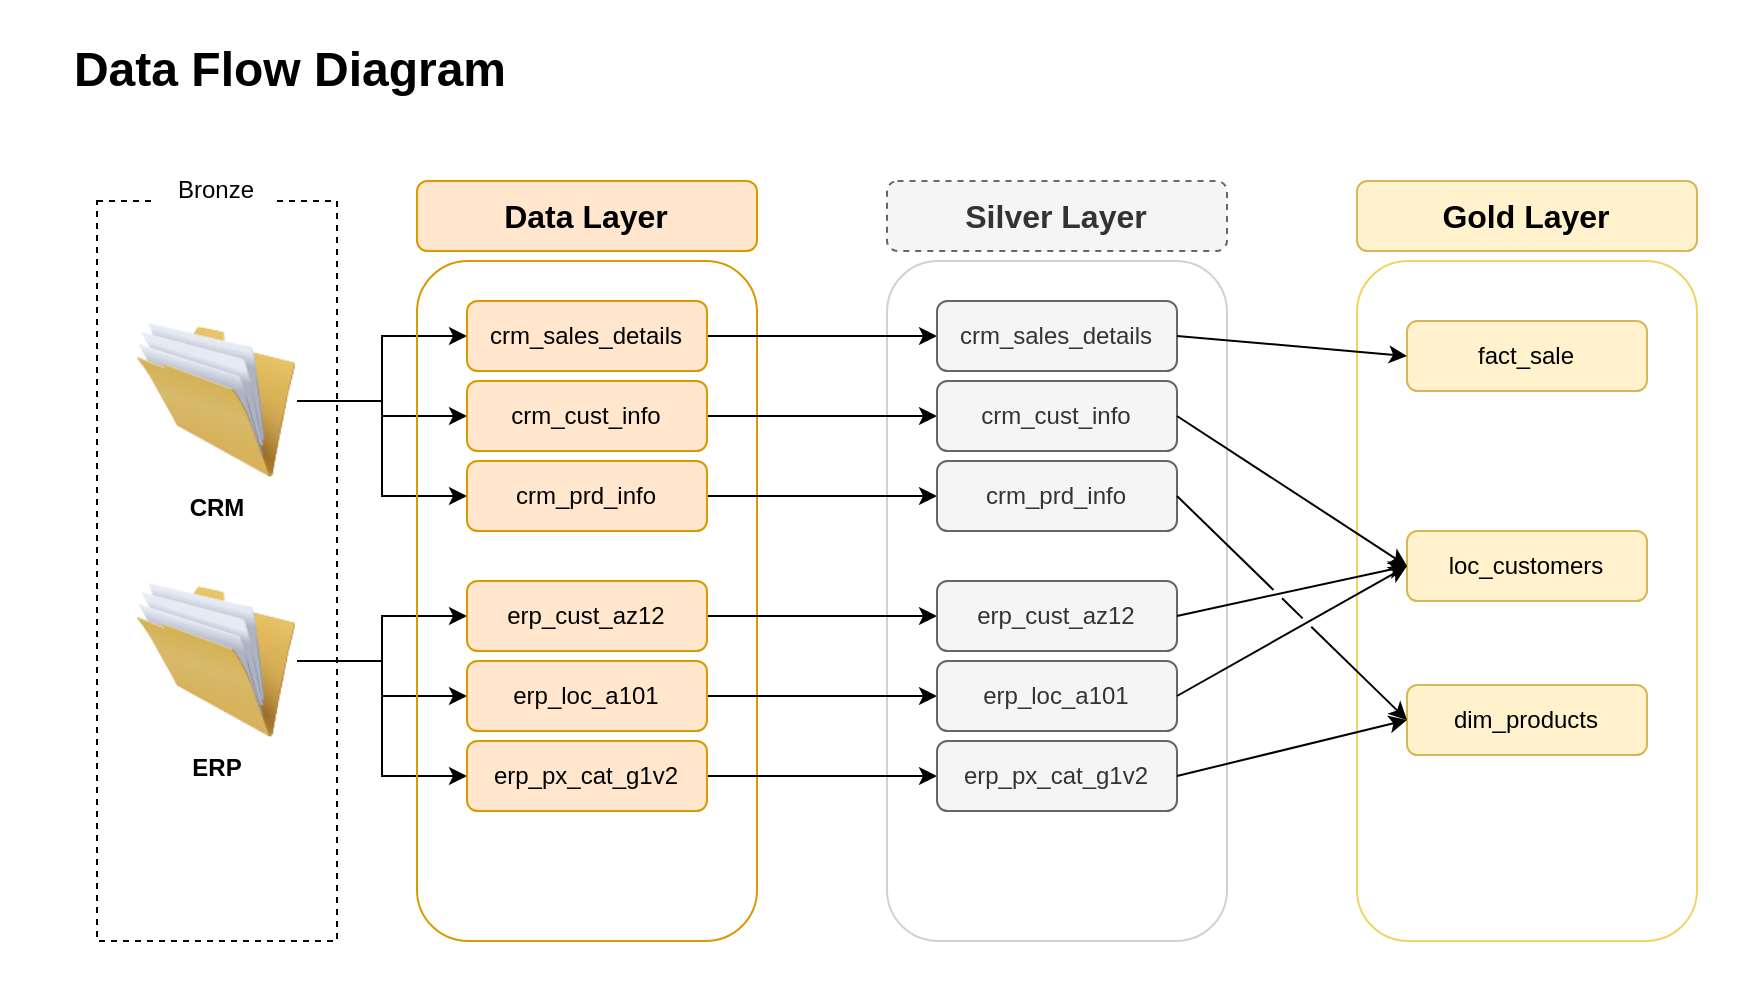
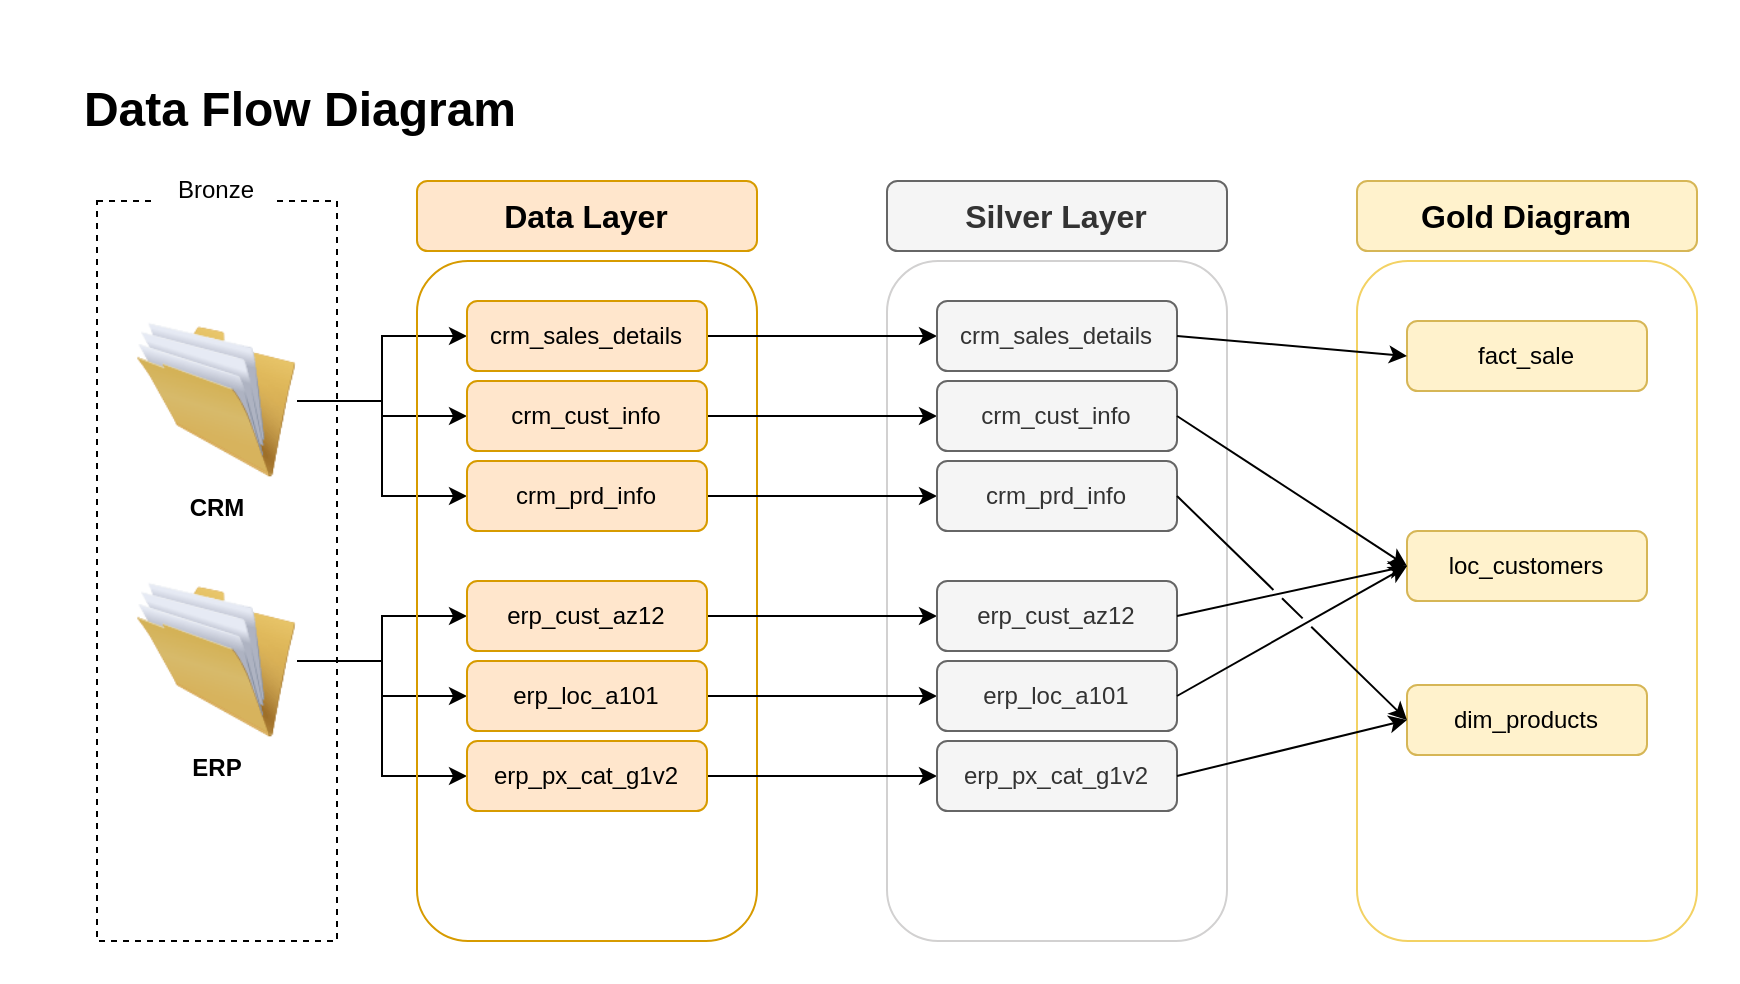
(291, 71) -> (301, 111)
(1057, 216) -> (1057, 216)
(1527, 217) -> (1527, 217)
